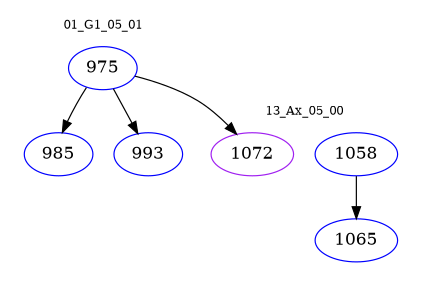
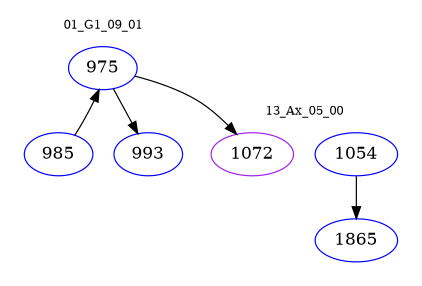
(103, 26) -> (103, 26)
(76, 104) -> (85, 118)
(356, 154) -> (356, 154)
(356, 240) -> (356, 240)
